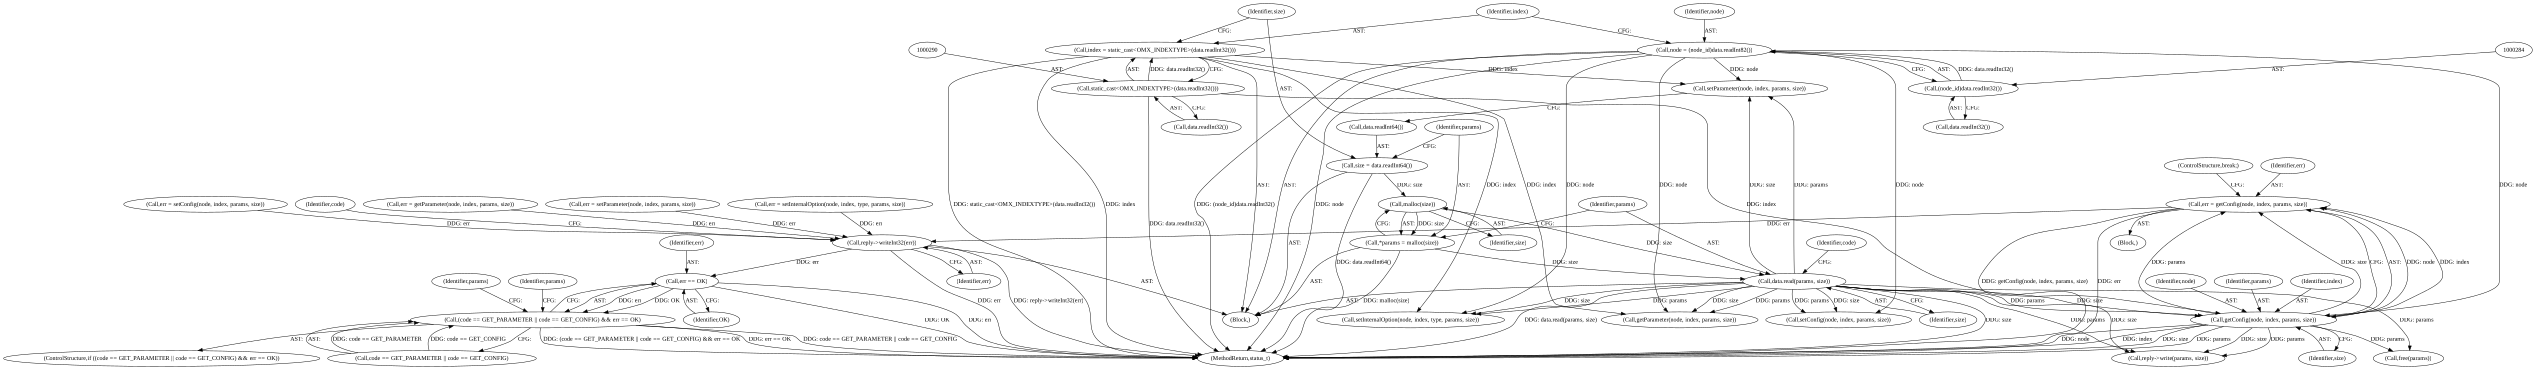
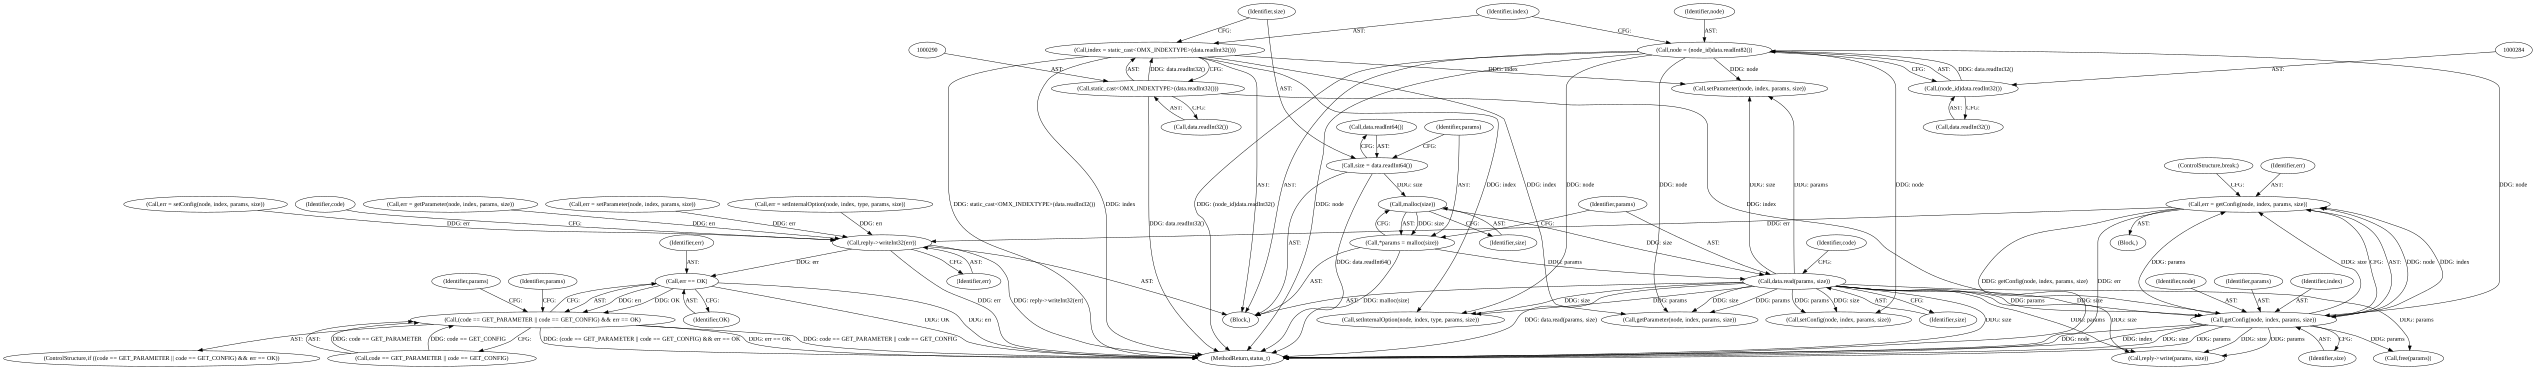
(1541, 106) -> (1361, 149)
(1565, 262) -> (1565, 262)
